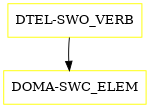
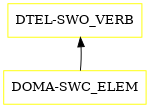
(69, 49) -> (81, 59)
